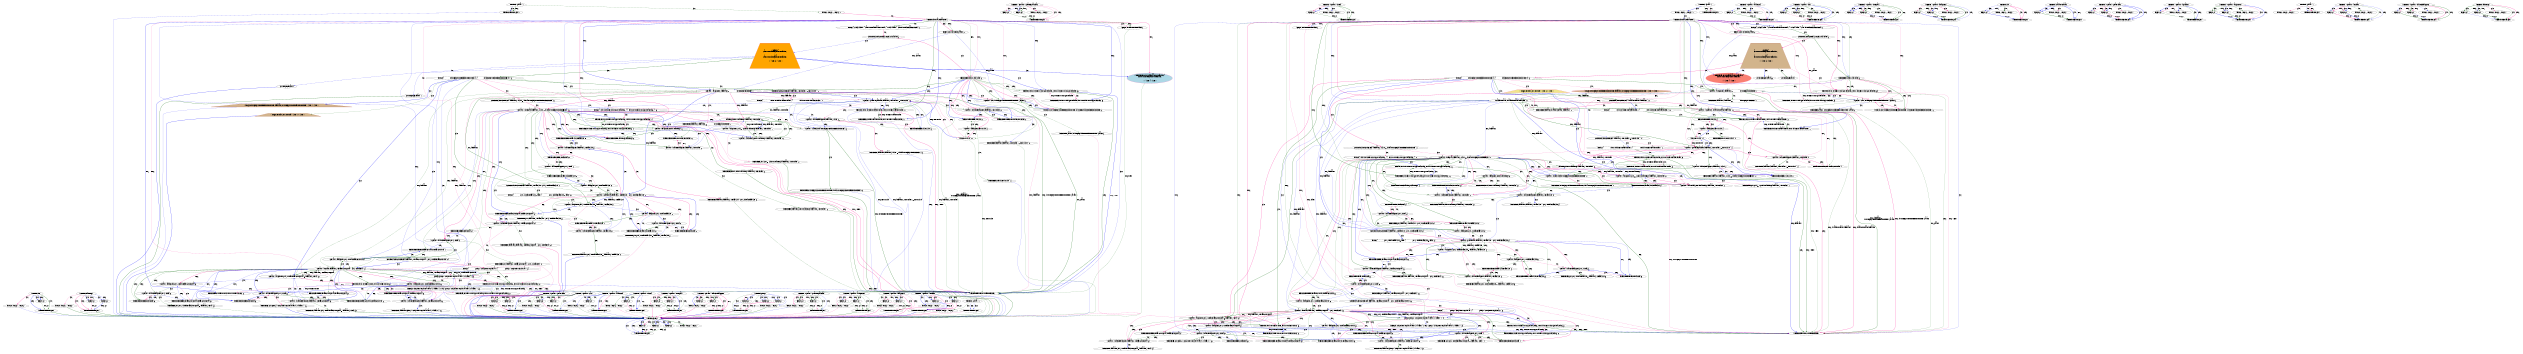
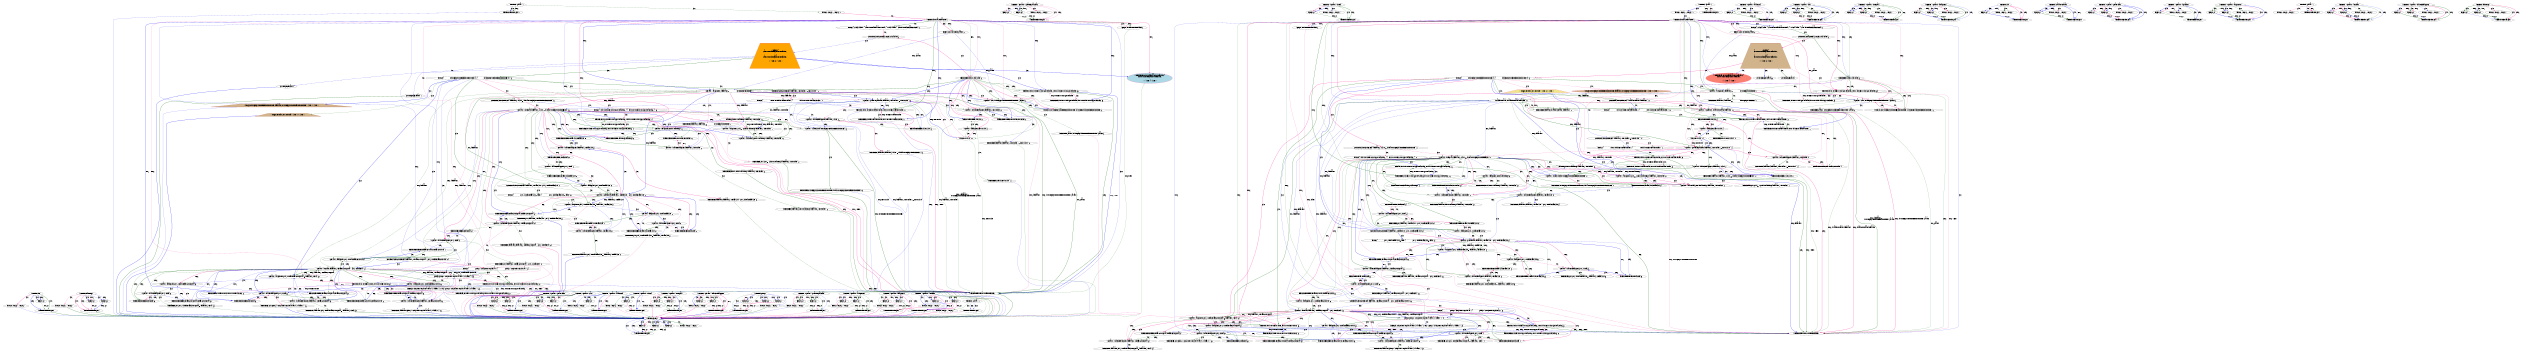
(1592, 105) -> (1682, 102)
